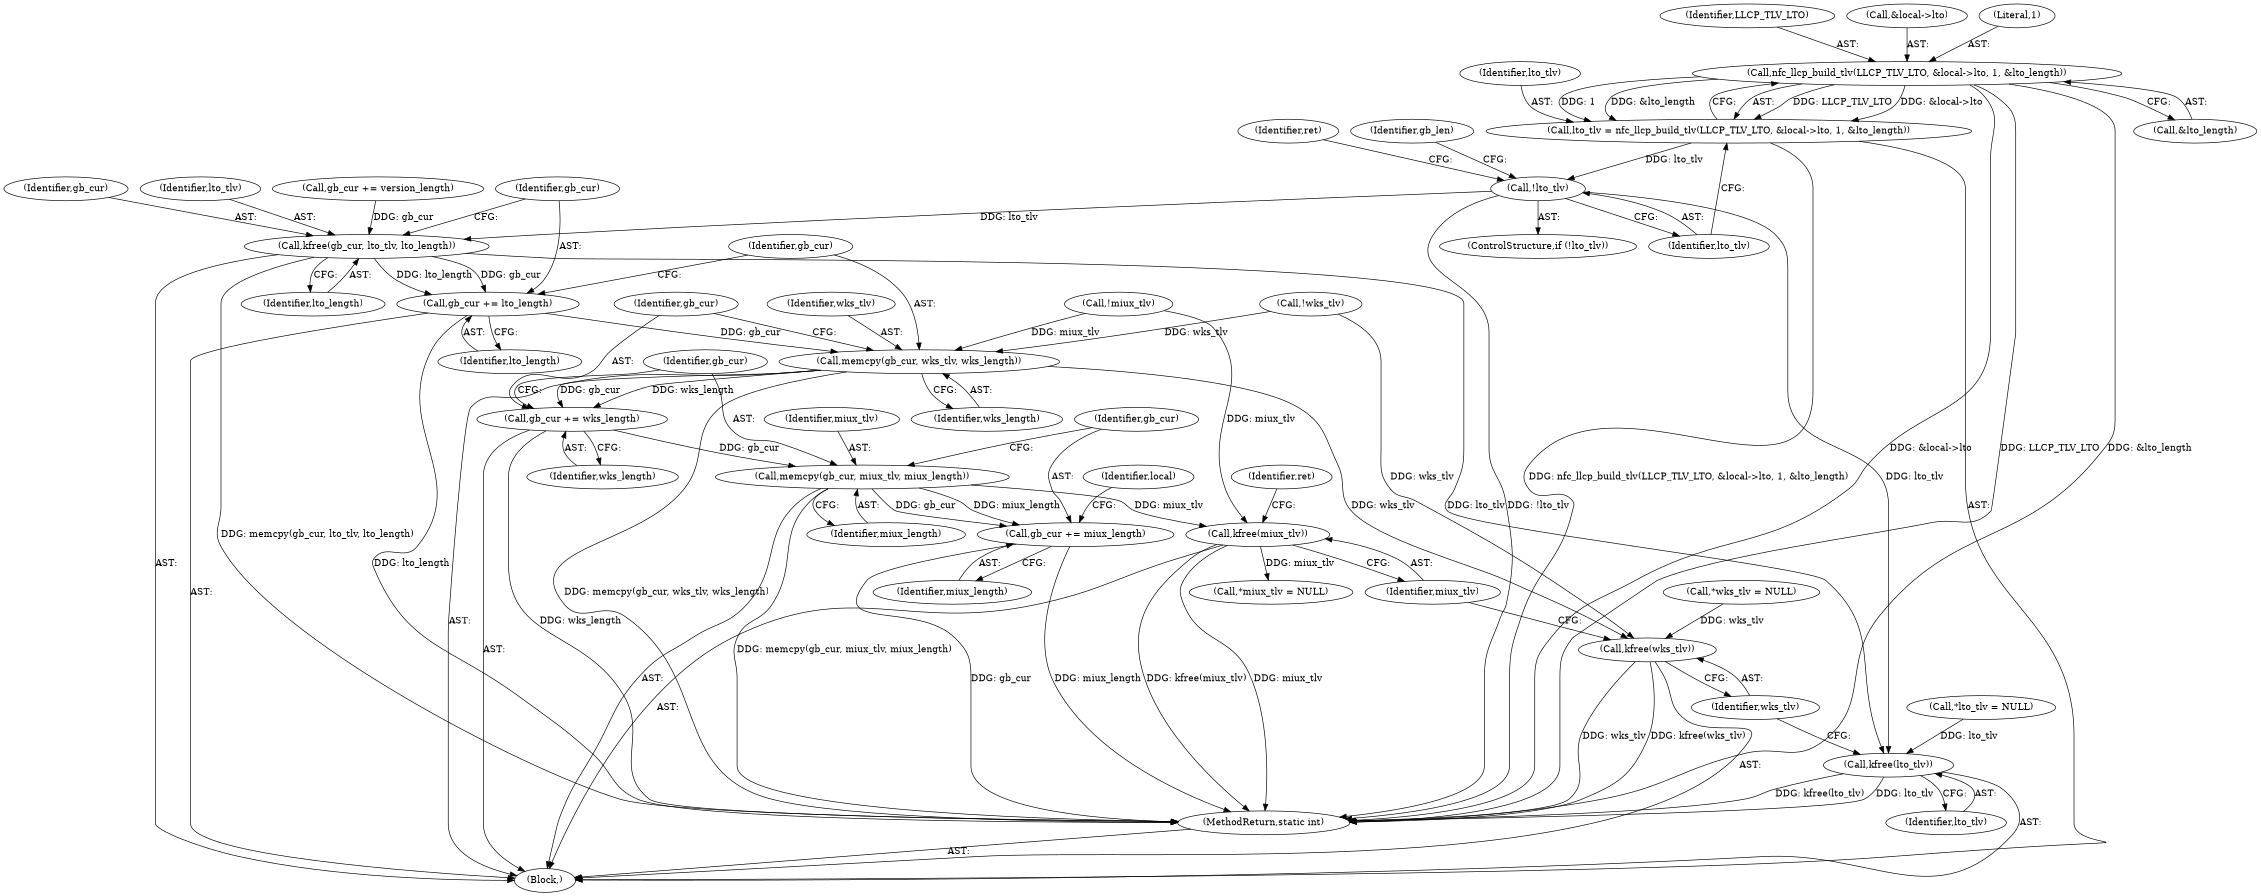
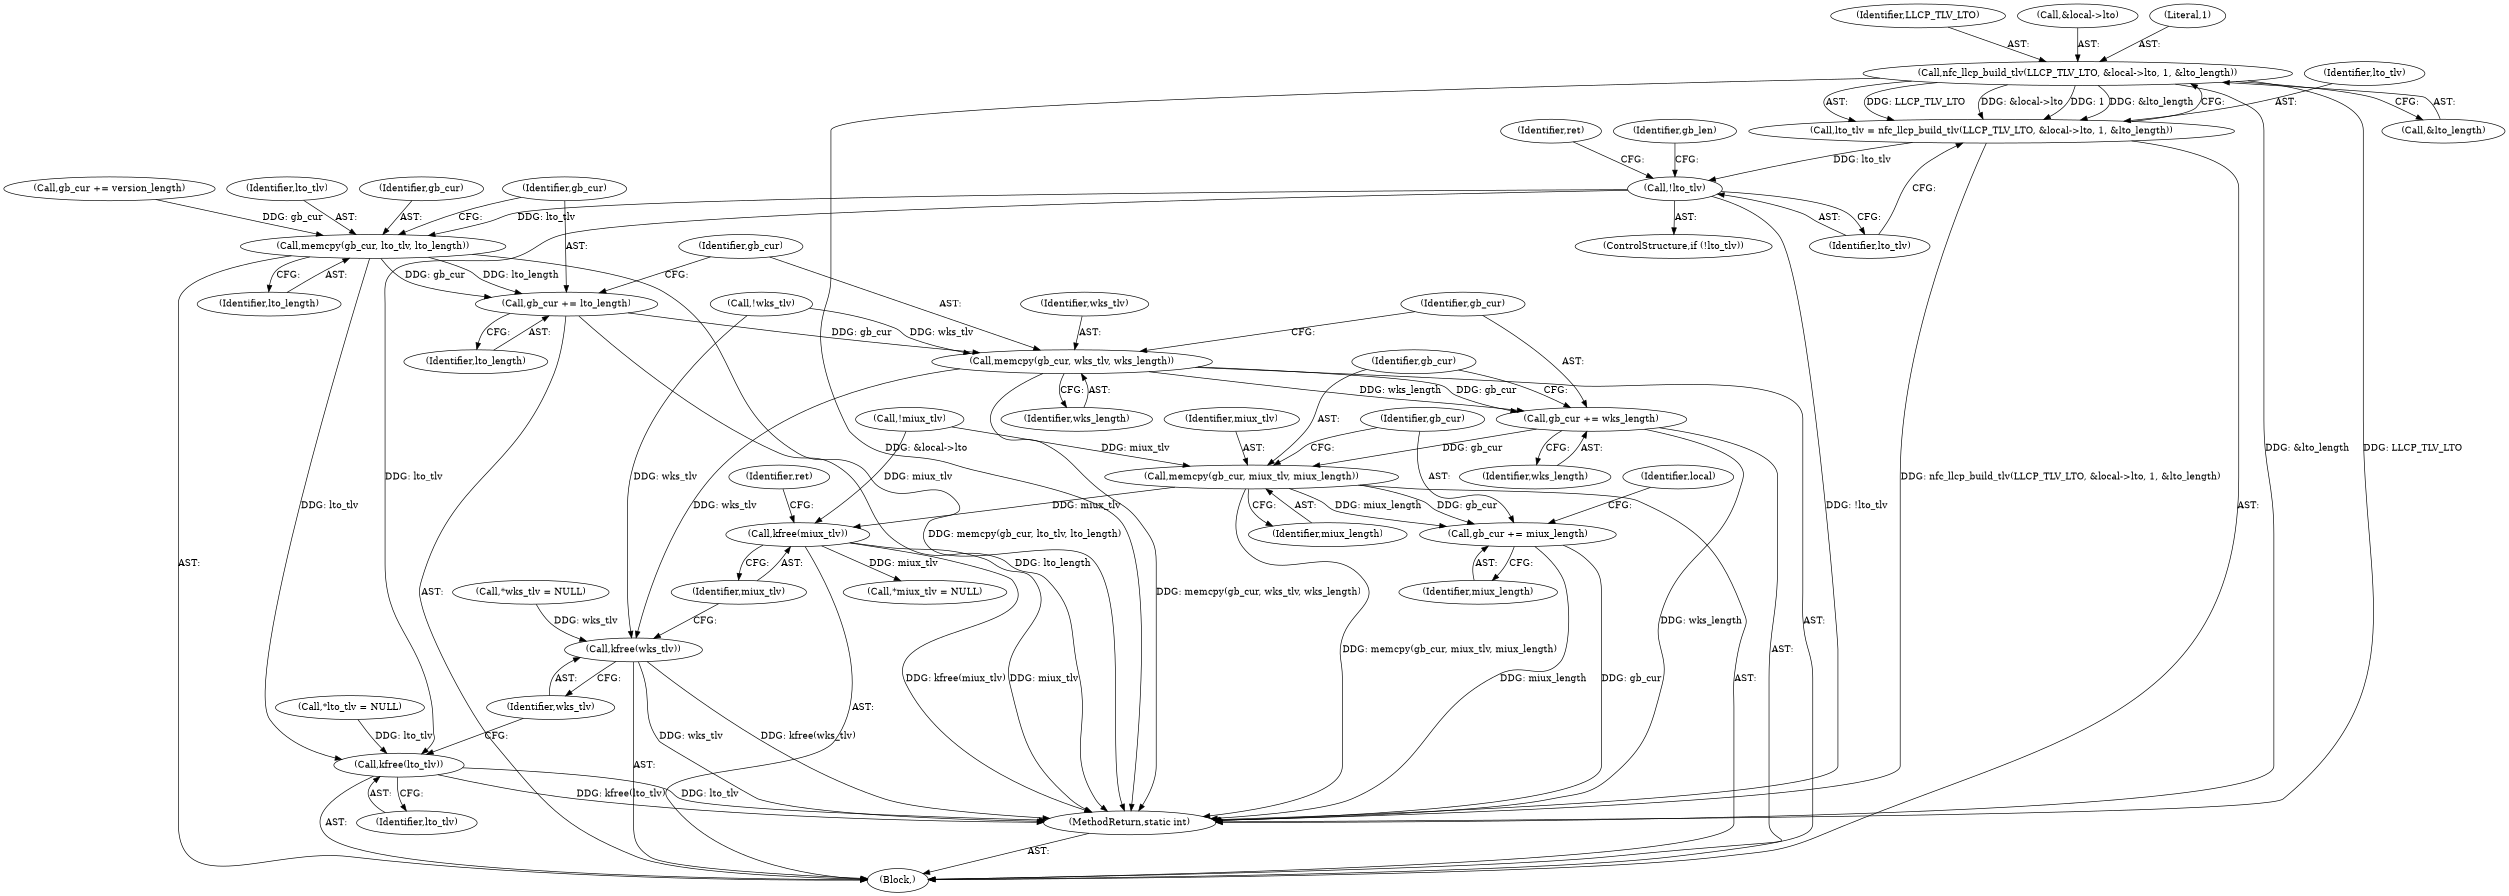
(367, 246) -> (373, 246)
(1023, 330) -> (1068, 446)
